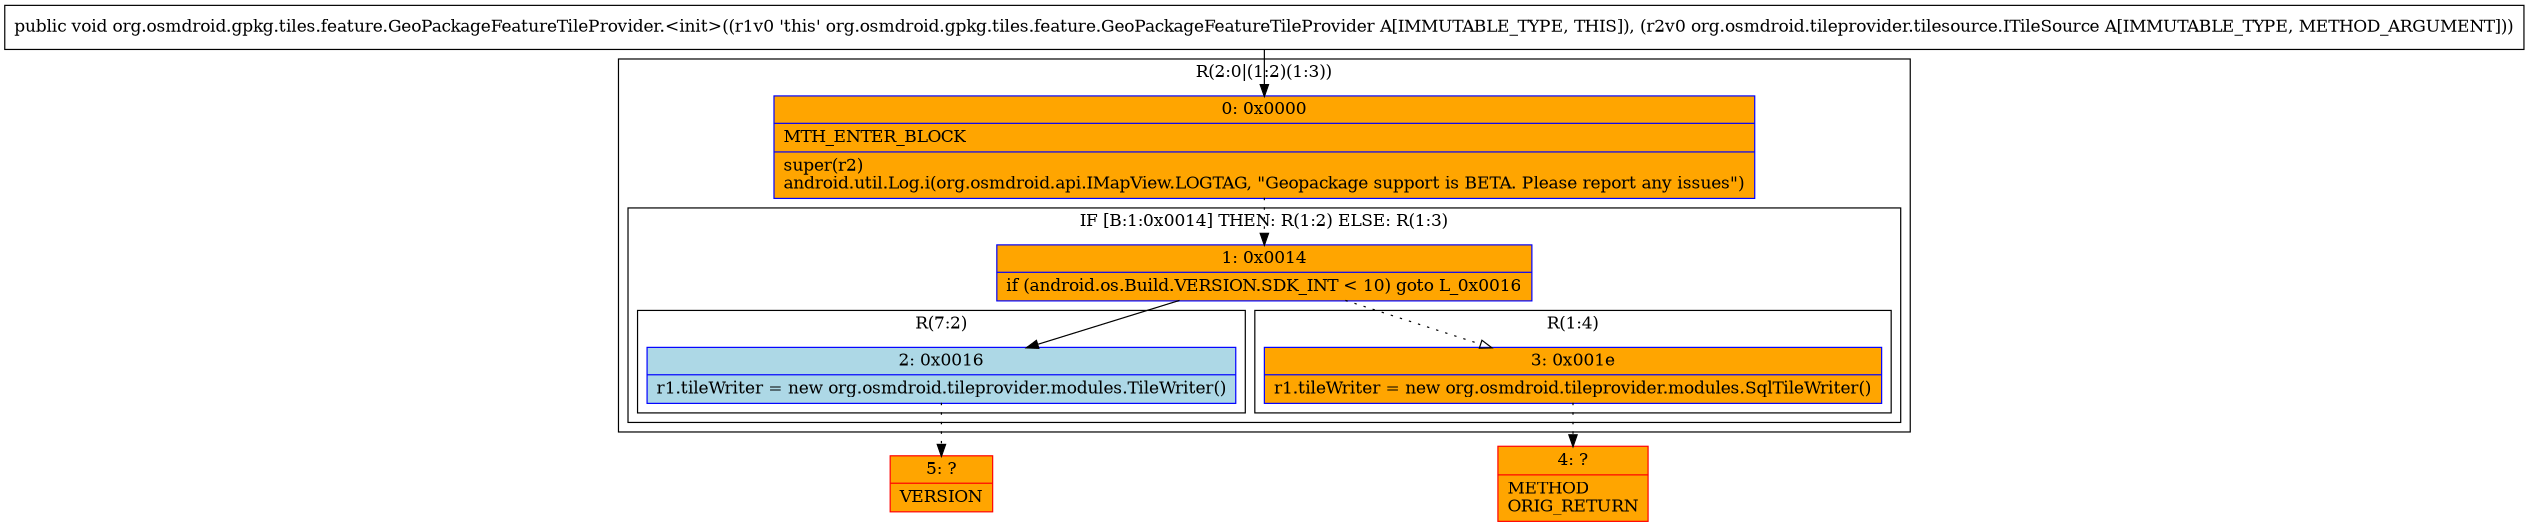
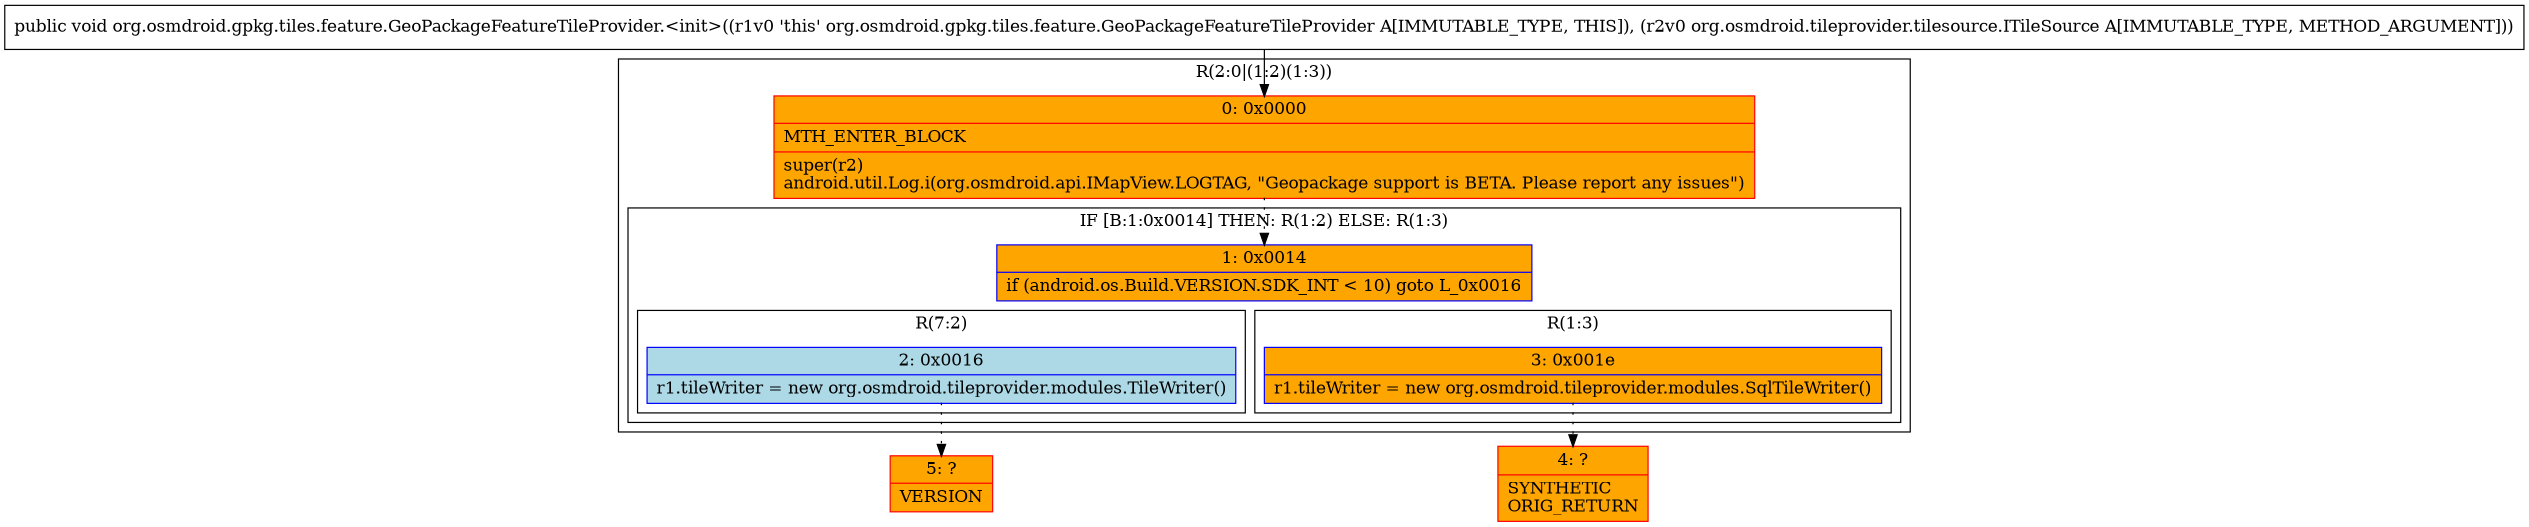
(1264, 147) -> (1264, 147)
(1109, 322) -> none
(1413, 322) -> none
(1573, 324) -> (1573, 324)
(1549, 489) -> (1560, 489)
